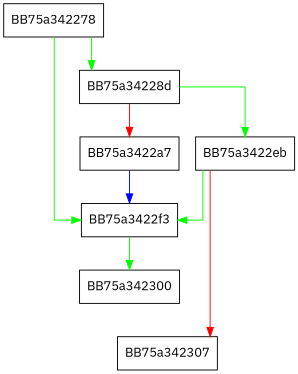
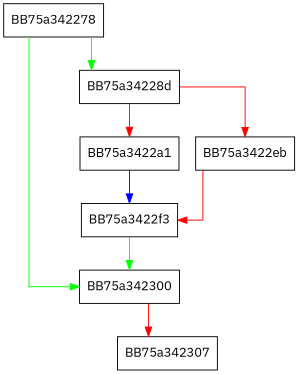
(233, 87) -> (233, 87)
(54, 137) -> (29, 183)
(130, 154) -> (130, 154)
(203, 203) -> (203, 203)
(210, 249) -> (148, 315)
